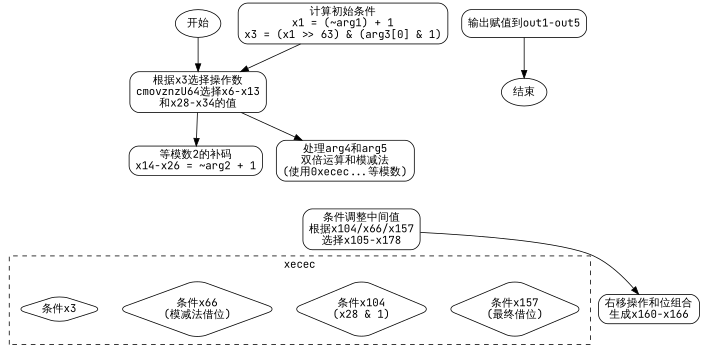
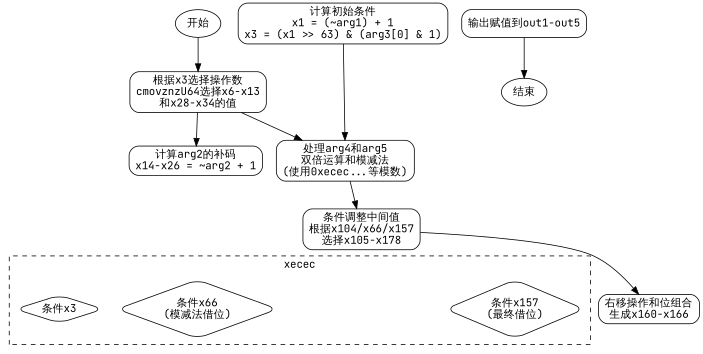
(274, 56) -> (344, 88)
(196, 161) -> (196, 161)
none -> (352, 191)
(362, 309) -> none
